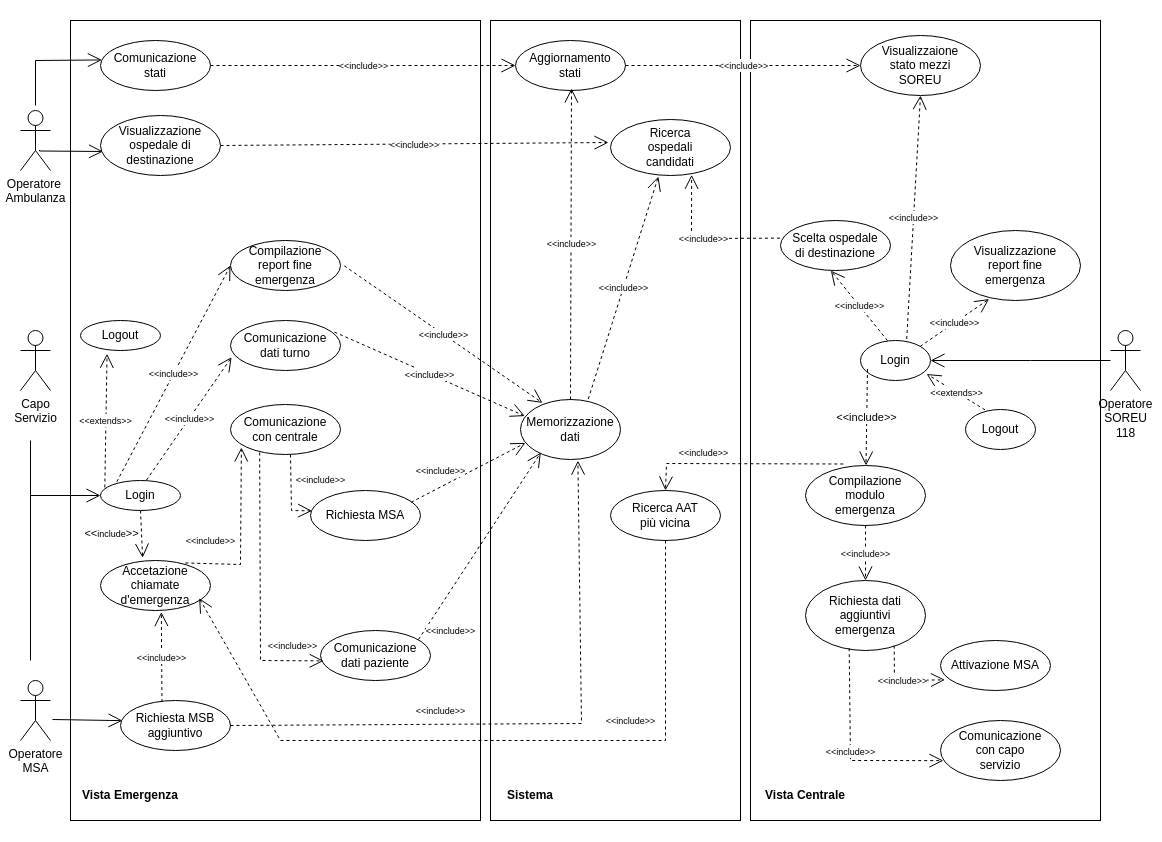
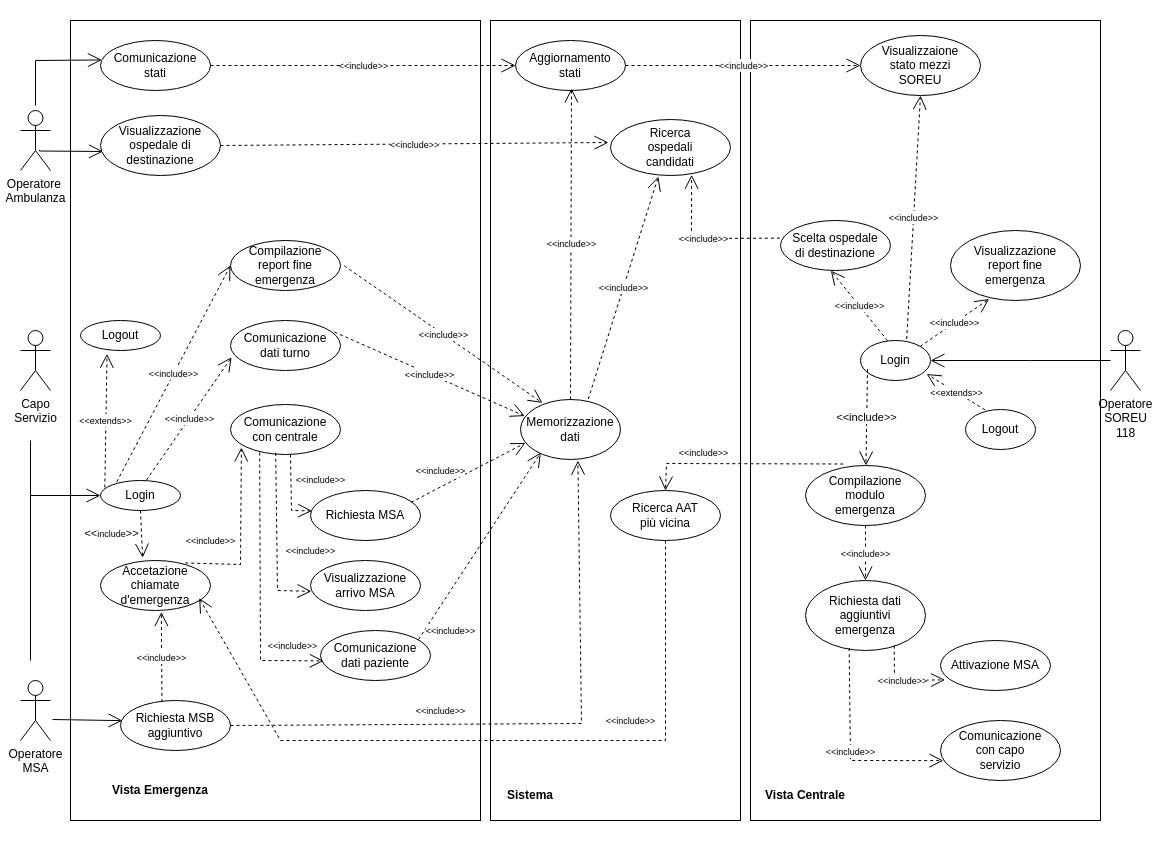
none -> (277, 537)
none -> (366, 586)
(131, 796) -> (161, 791)
